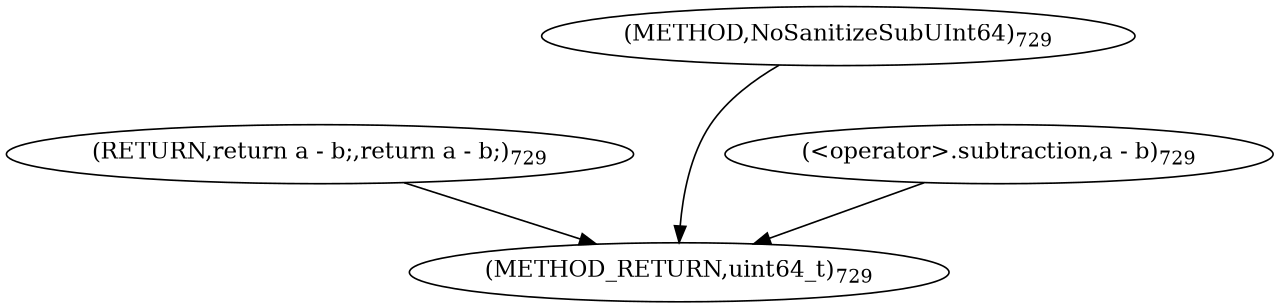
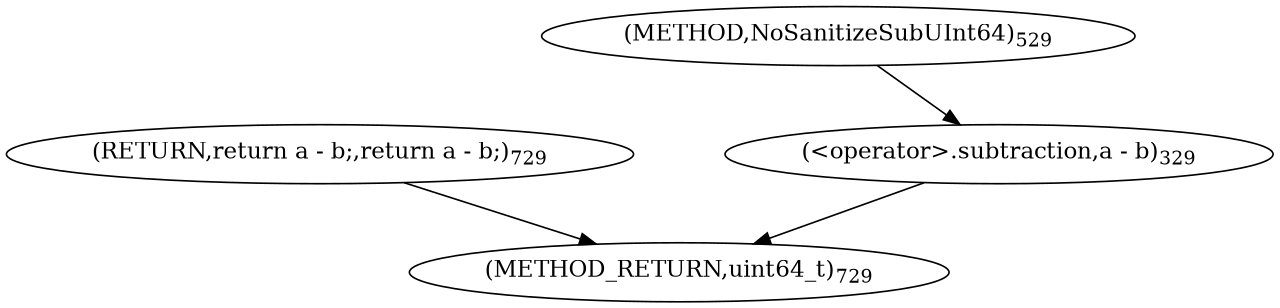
(1034, 34) -> (1034, 34)
(706, 131) -> (912, 90)
(1178, 152) -> (1178, 152)
